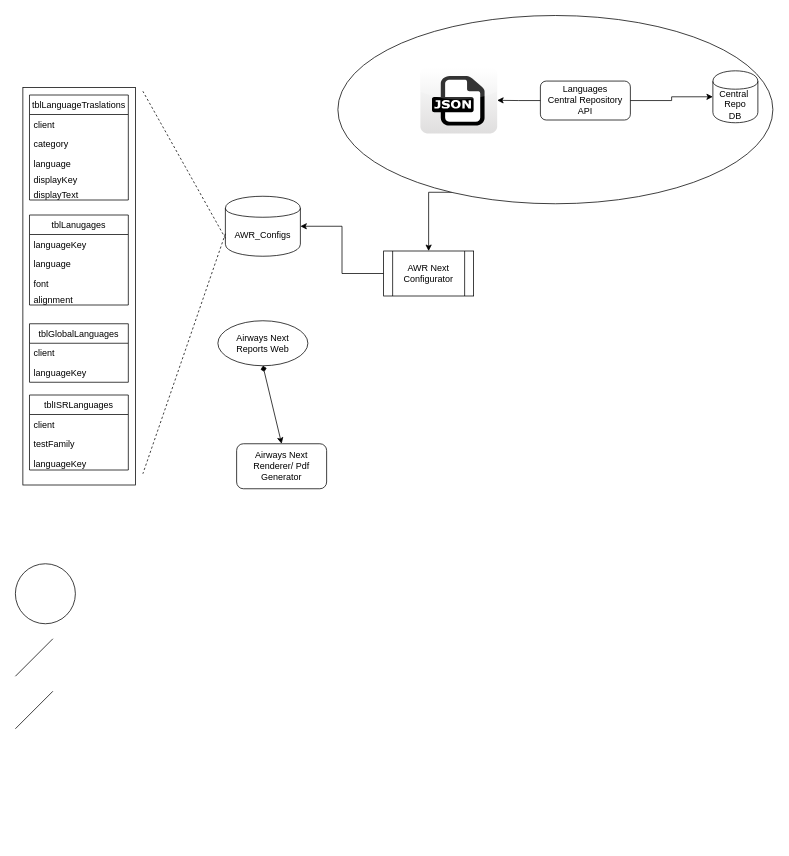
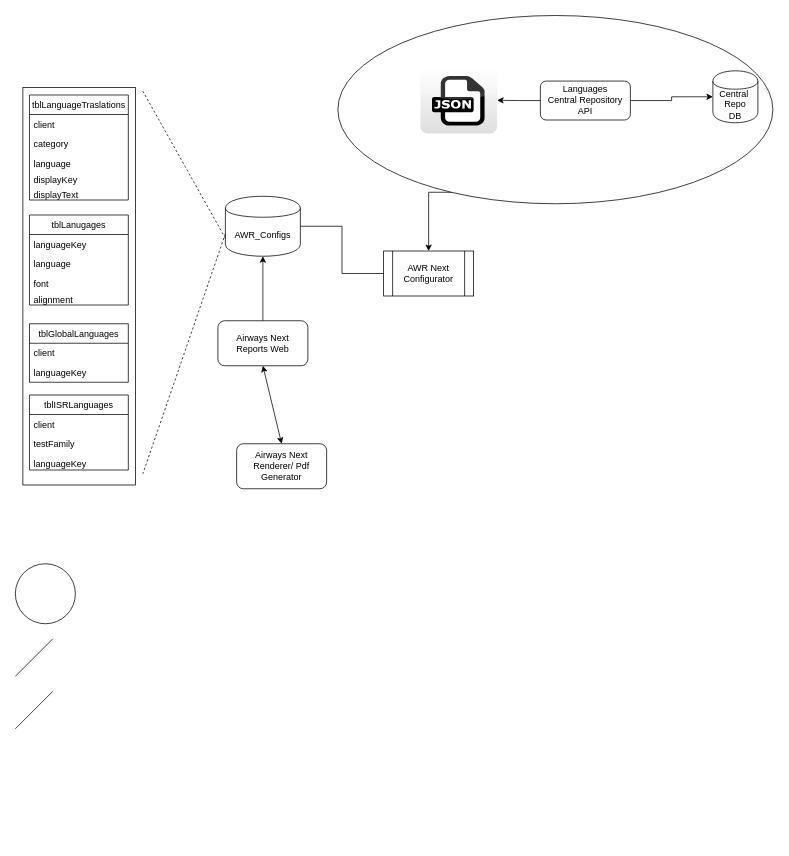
(307, 226) -> (304, 226)
none -> (263, 263)
(263, 343) -> (263, 343)
(264, 372) -> (264, 371)
